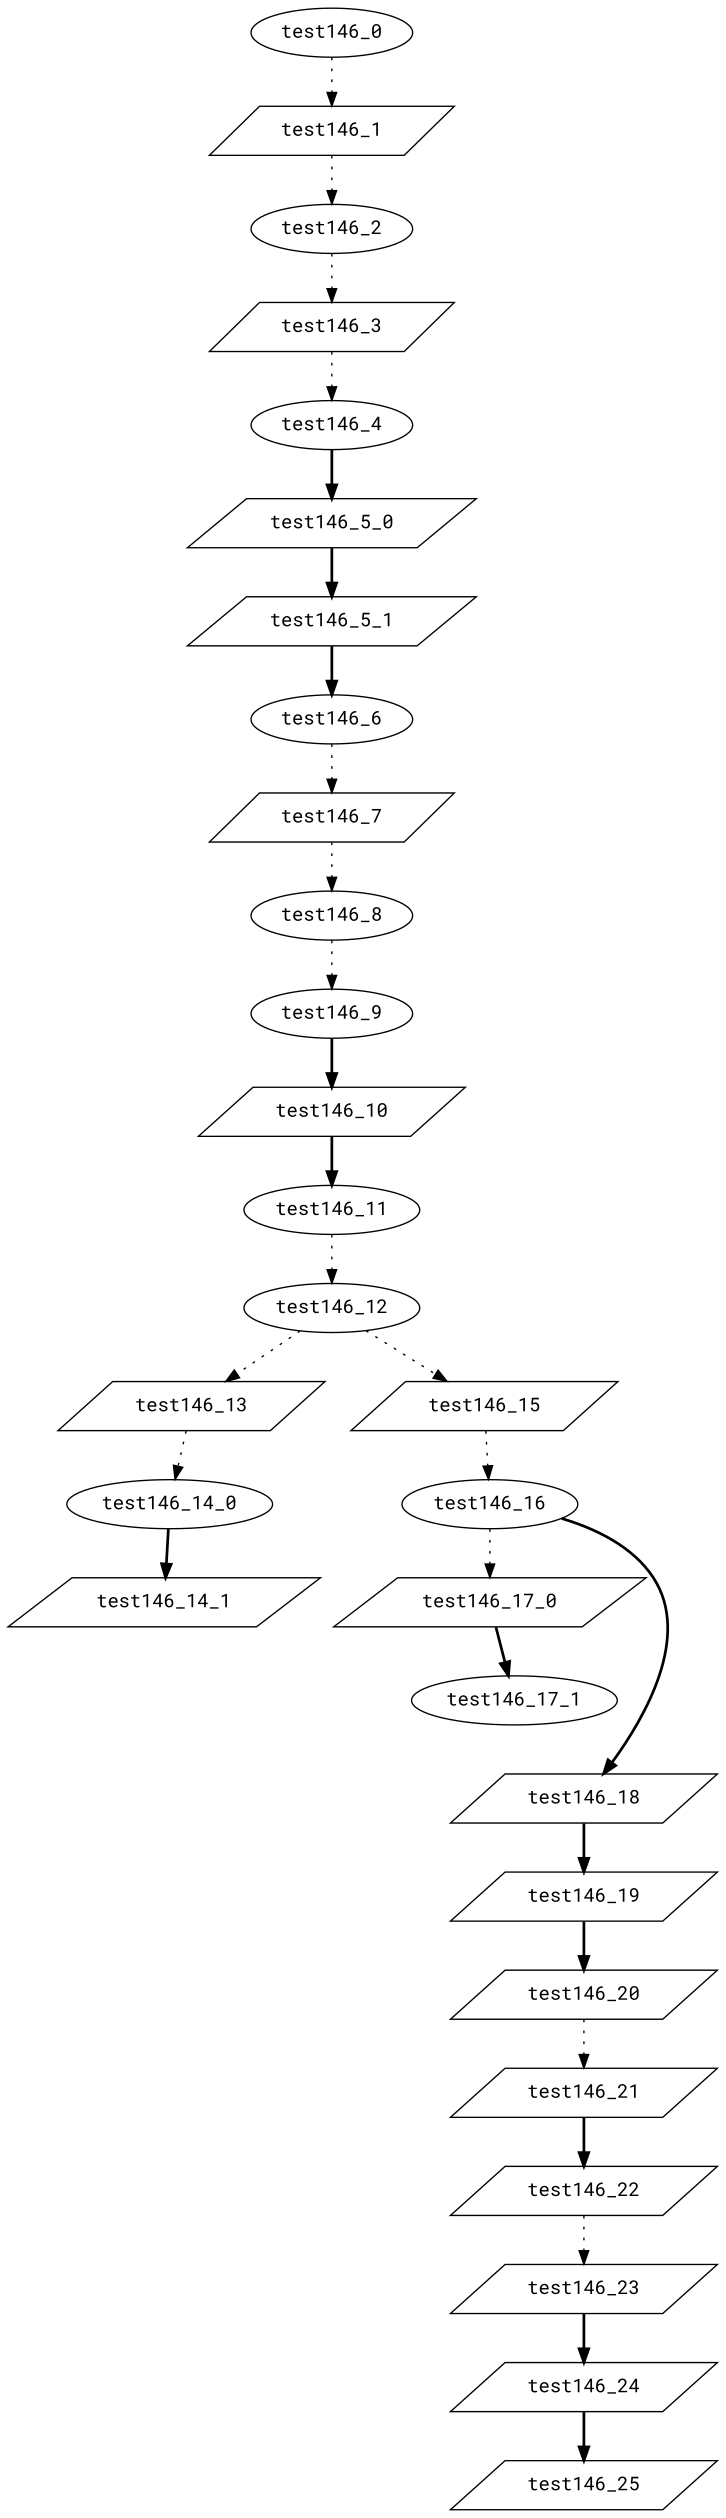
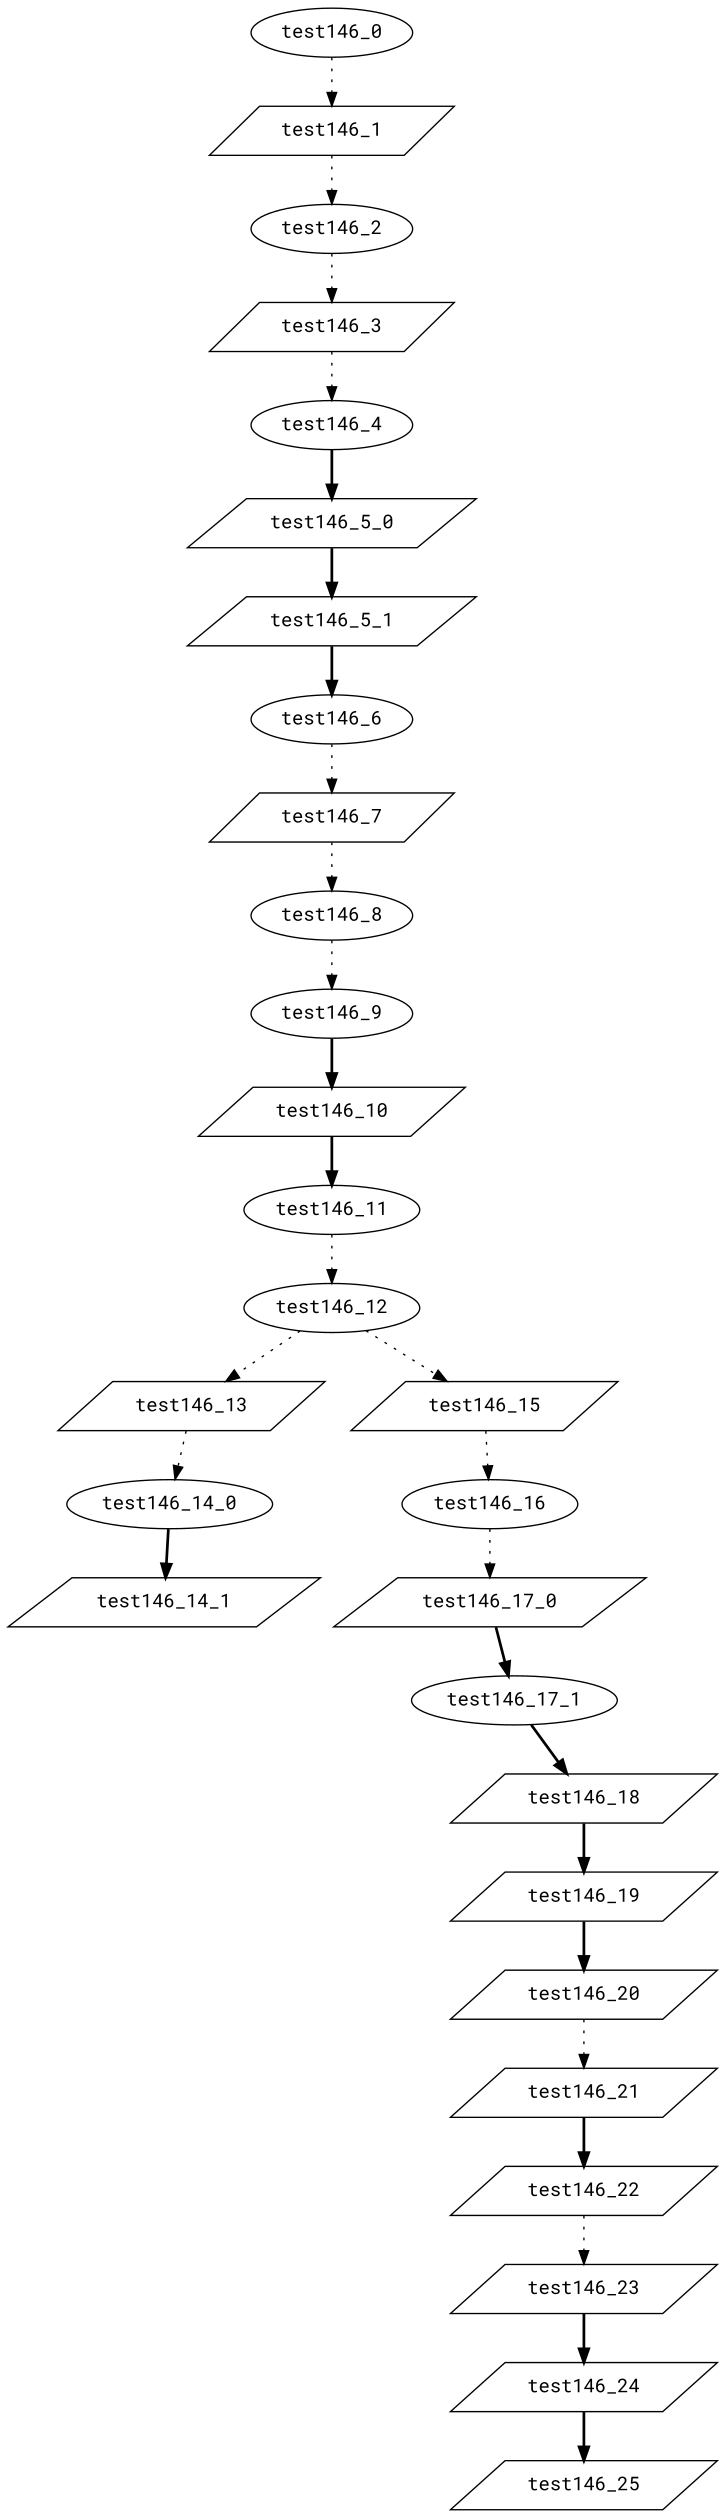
(667, 1620) -> (545, 1744)
